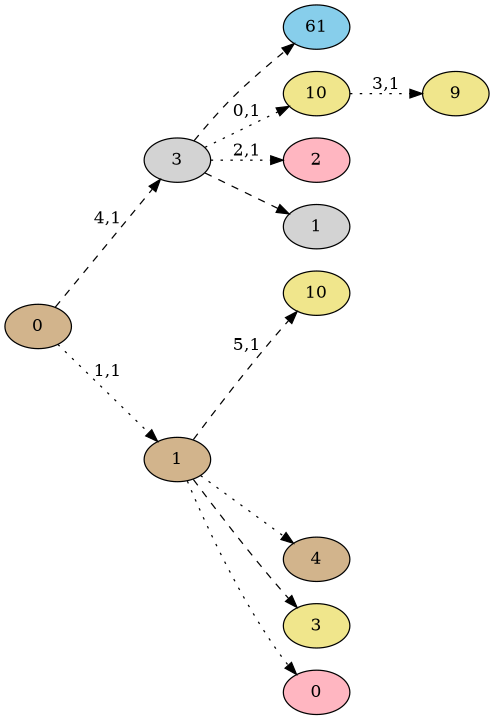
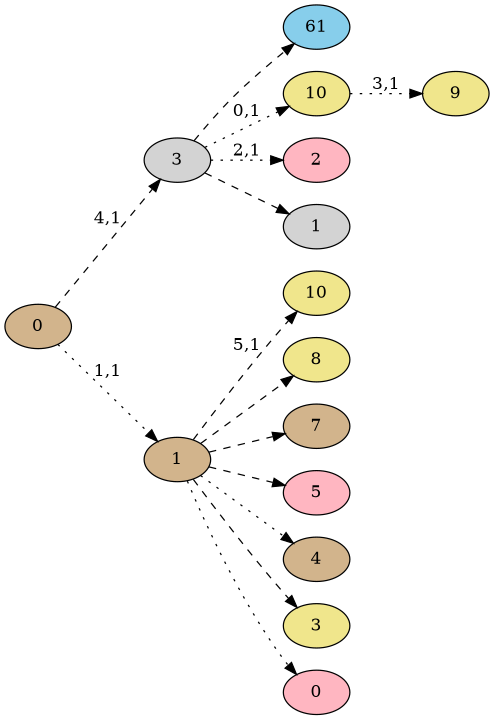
none -> (317, 360)
none -> (317, 426)
none -> (317, 493)
